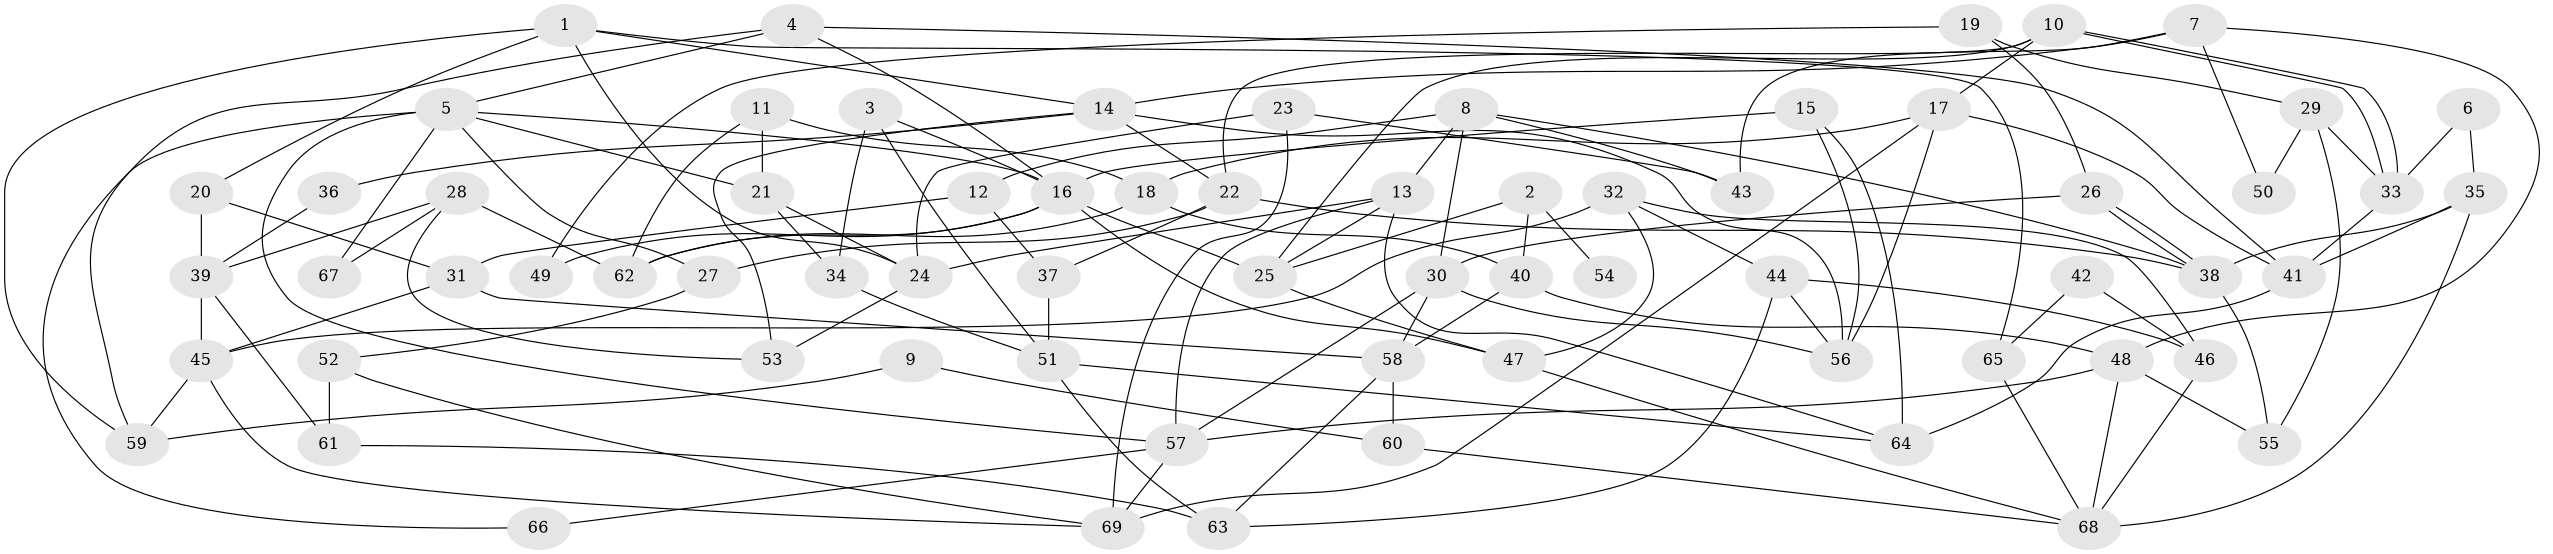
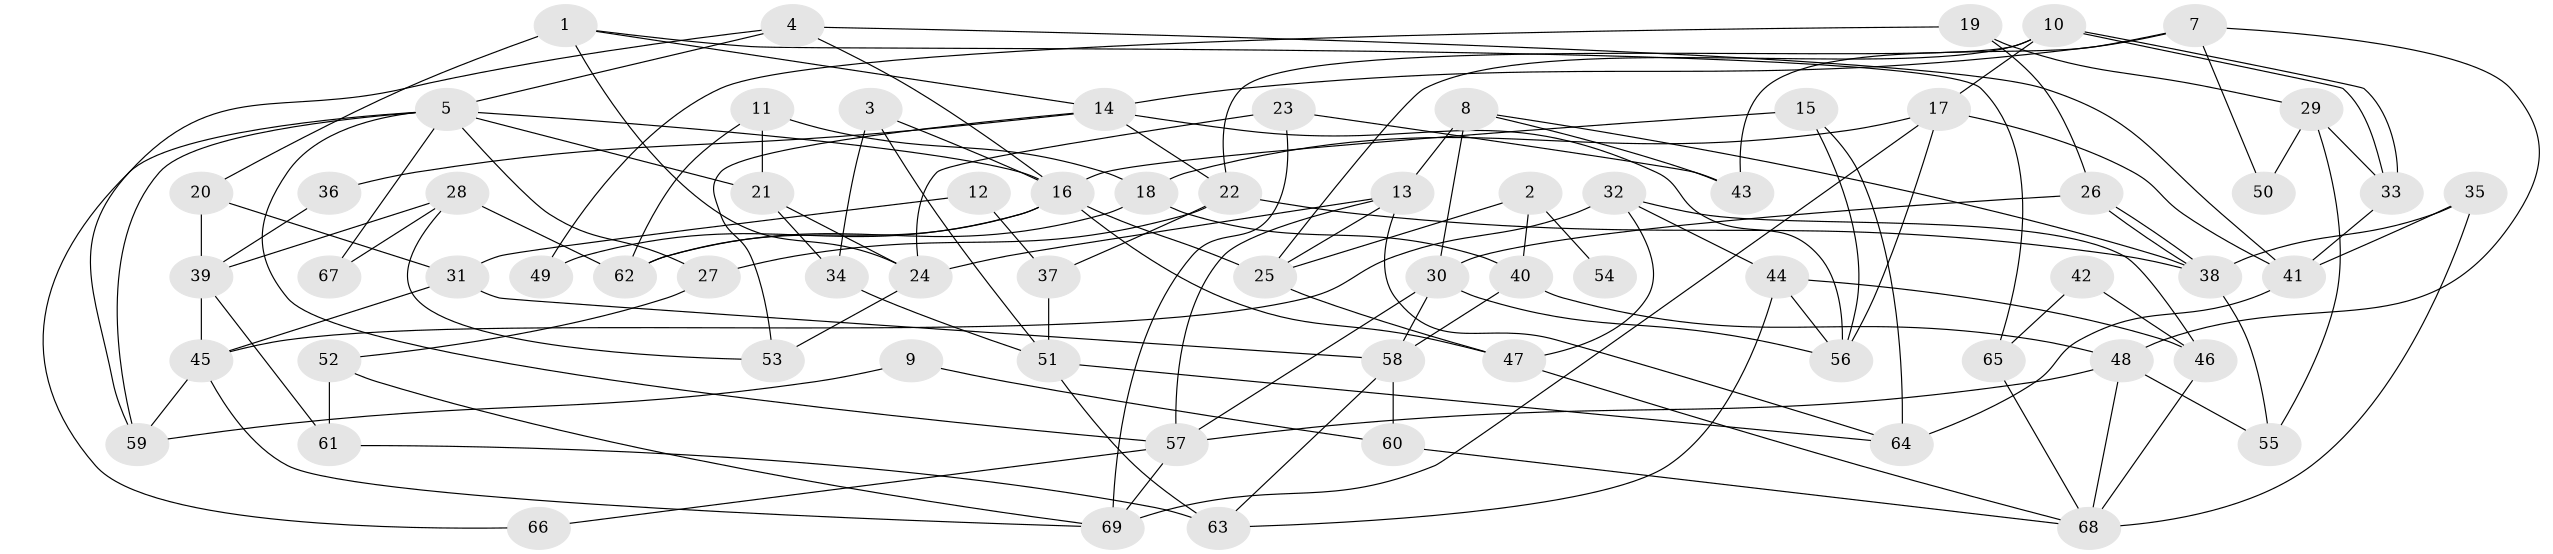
(114, 104) -> (161, 171)
(2469, 109) -> none
(1207, 141) -> none
